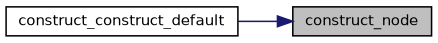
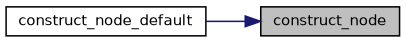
(122, 21) -> (106, 21)
